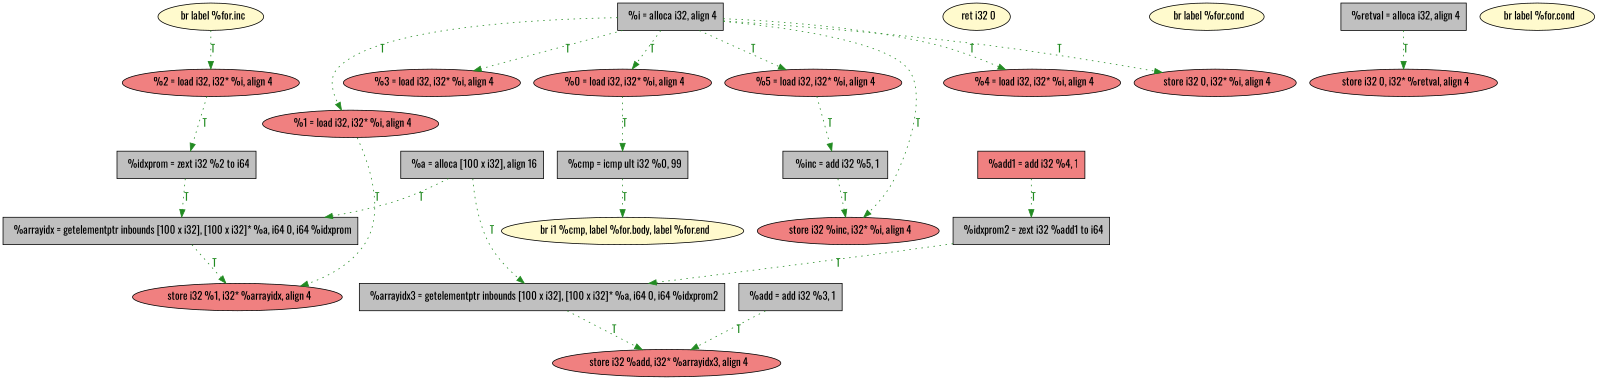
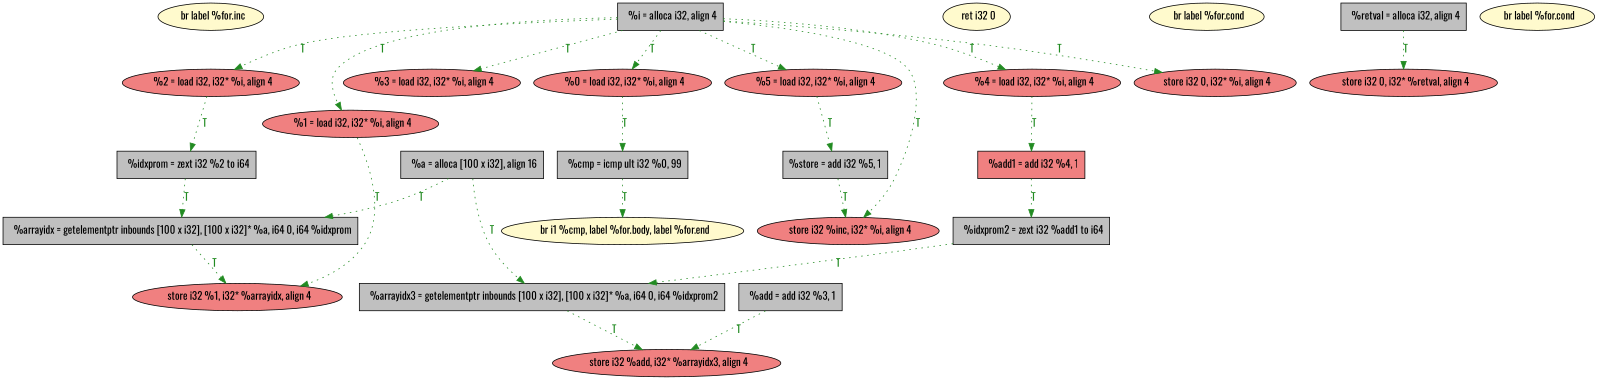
(211, 46) -> (427, 29)
none -> (1032, 120)
(835, 165) -> (835, 165)
